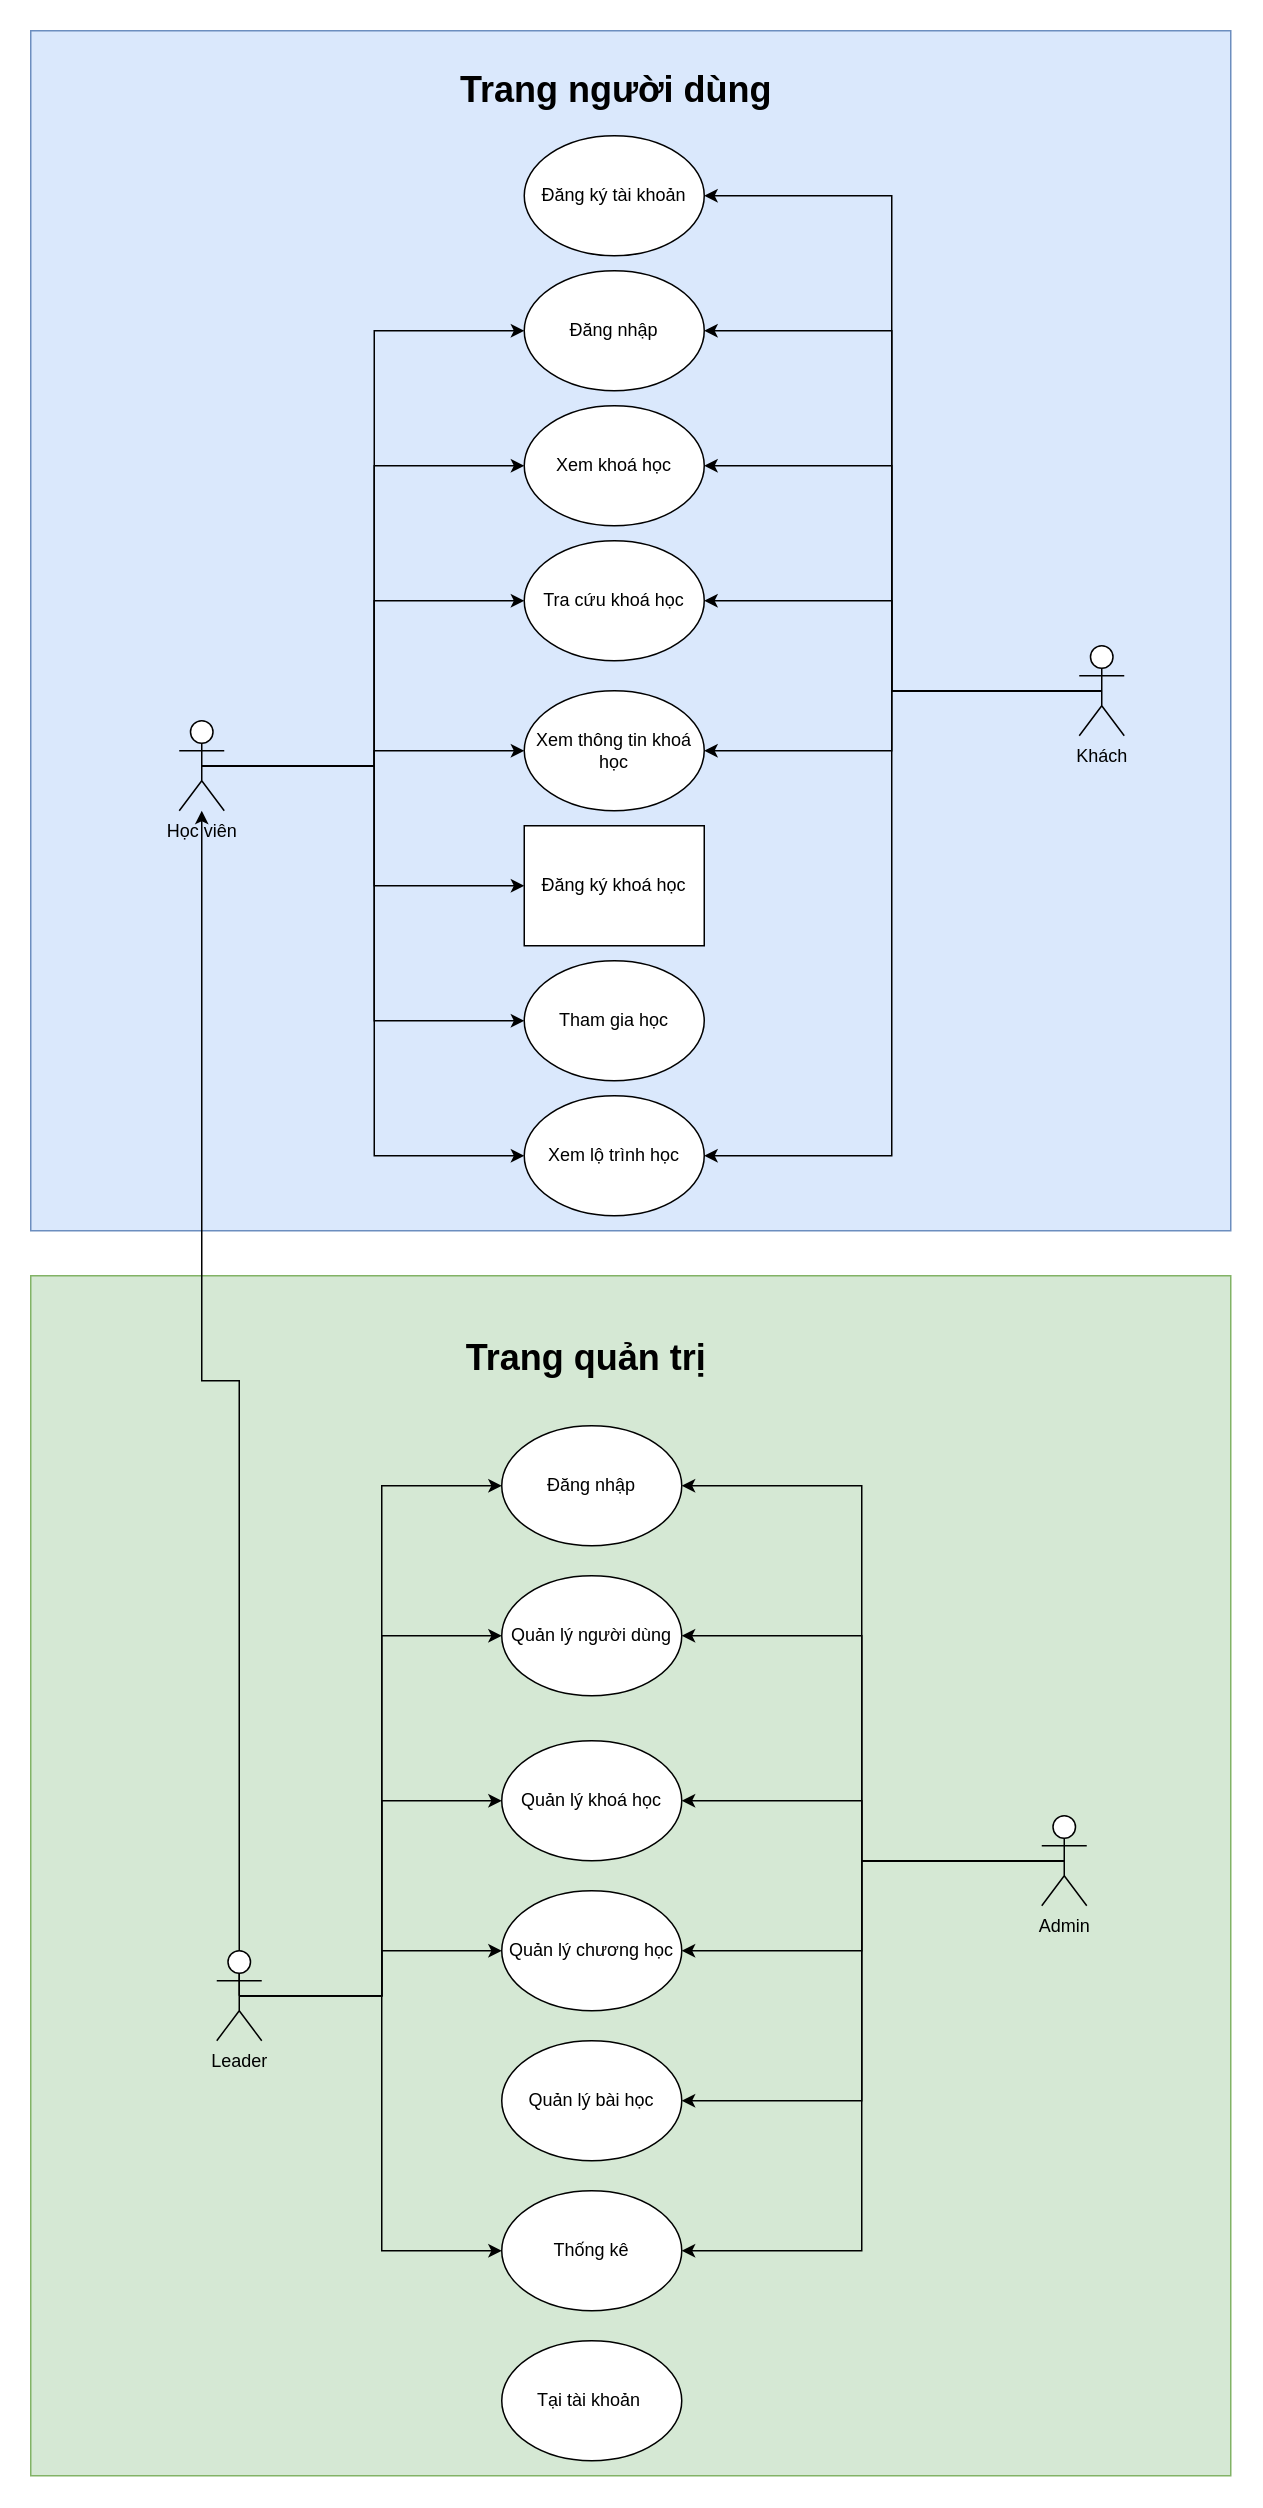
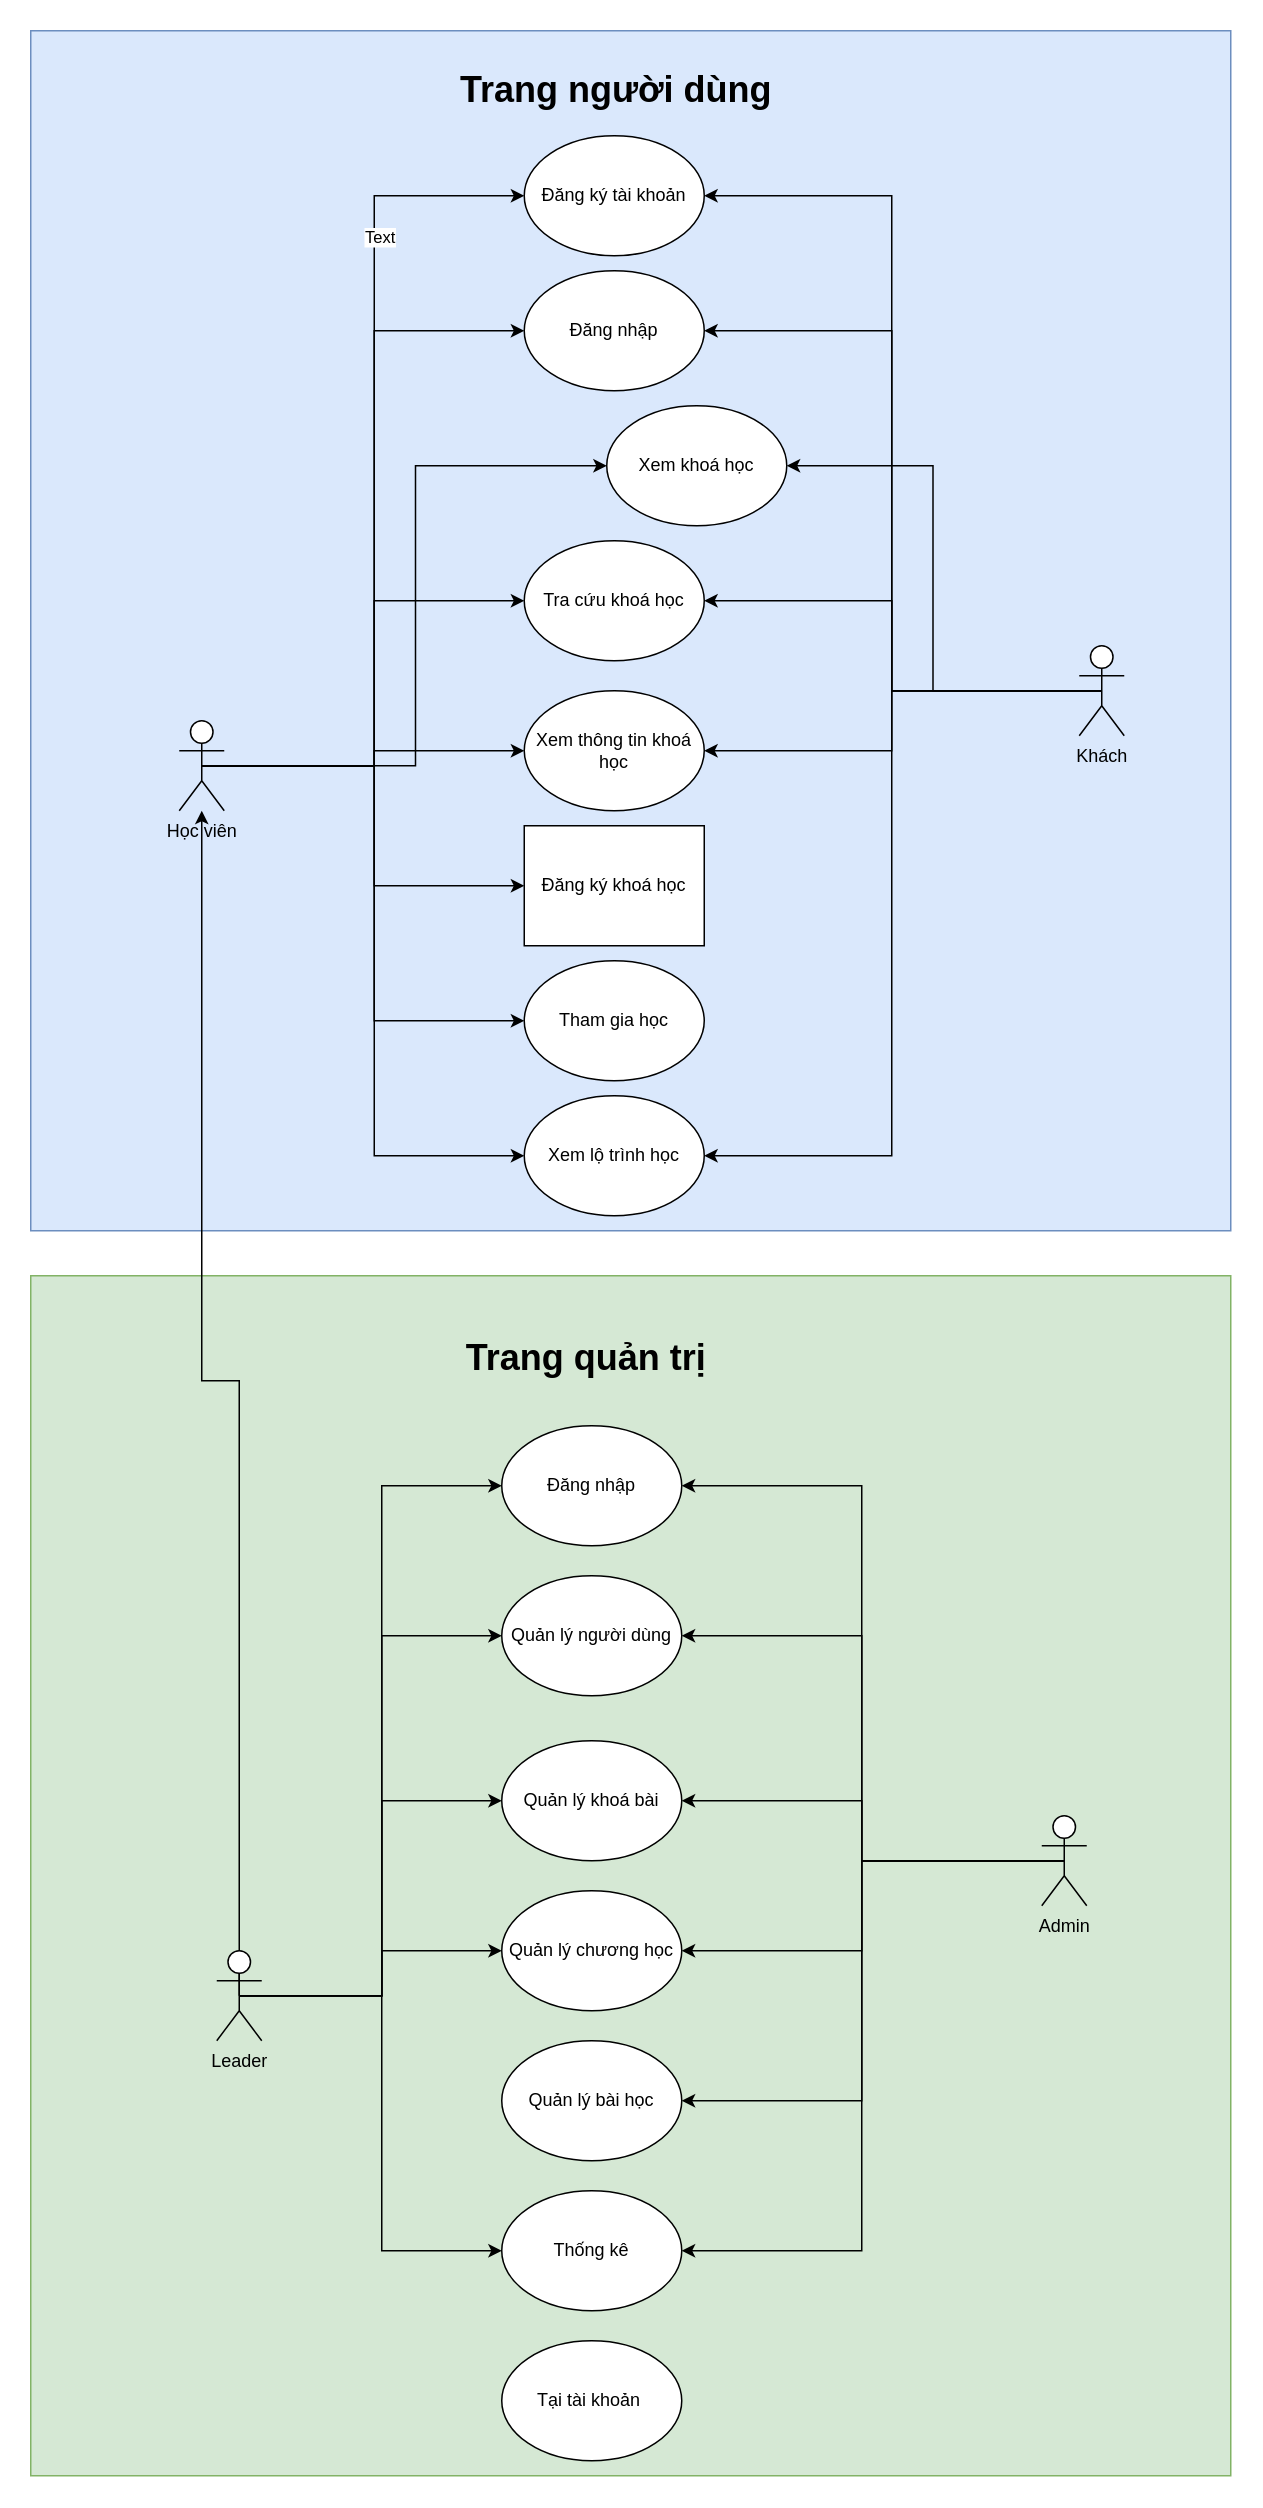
none -> (378, 196)
(614, 466) -> (697, 466)
(592, 1801) -> (592, 1801)
